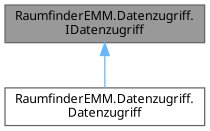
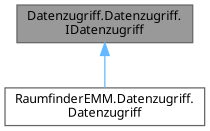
(105, 24) -> (105, 24)
